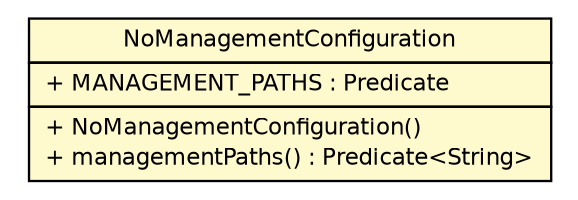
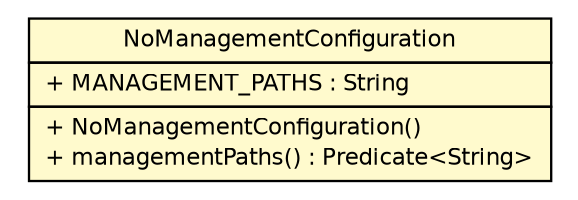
(248, 84) -> (227, 84)
